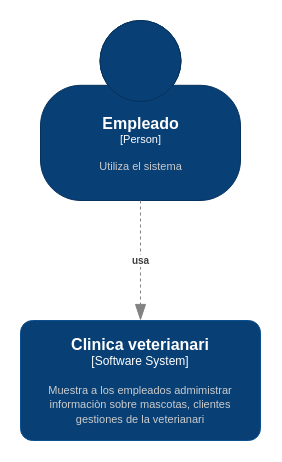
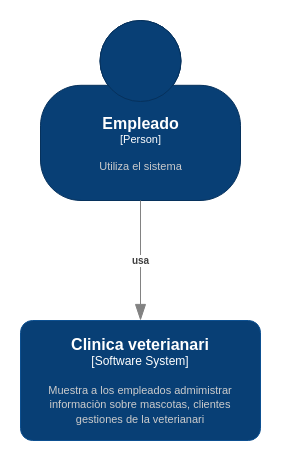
(141, 229) -> (141, 229)
